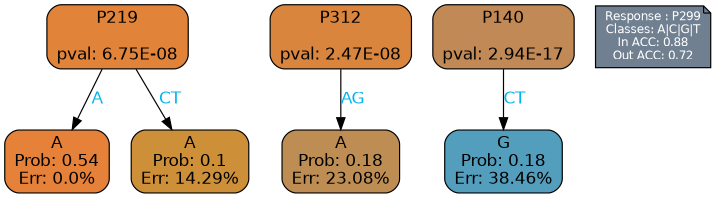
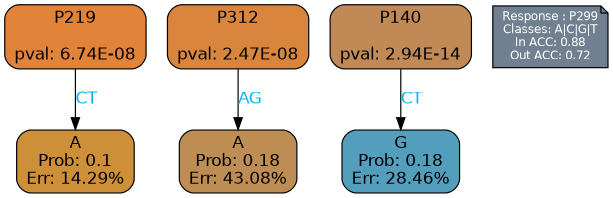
(118, 37) -> (75, 37)
(504, 37) -> (401, 37)
(57, 162) -> none
(341, 162) -> (238, 162)
(504, 162) -> (401, 162)
